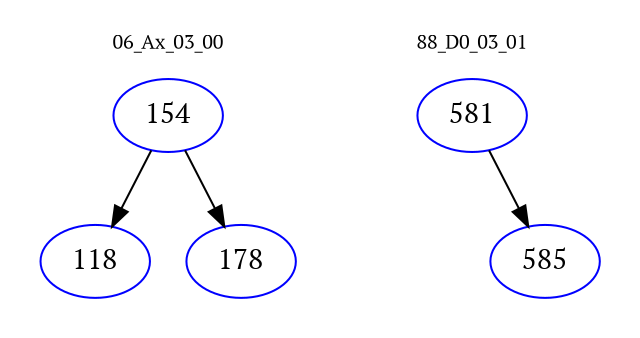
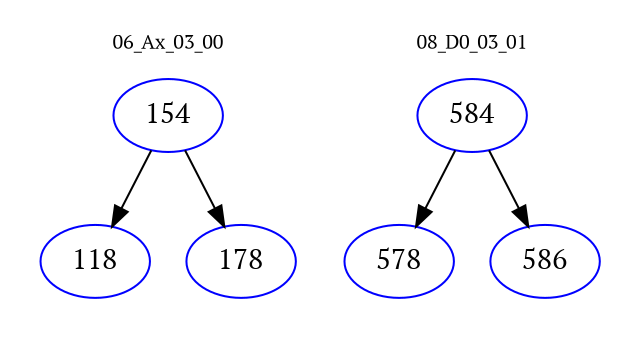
(472, 44) -> (472, 44)
(472, 116) -> (472, 116)
none -> (399, 261)
(545, 261) -> (545, 261)
